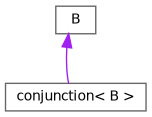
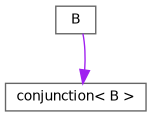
(67, 66) -> (85, 52)
